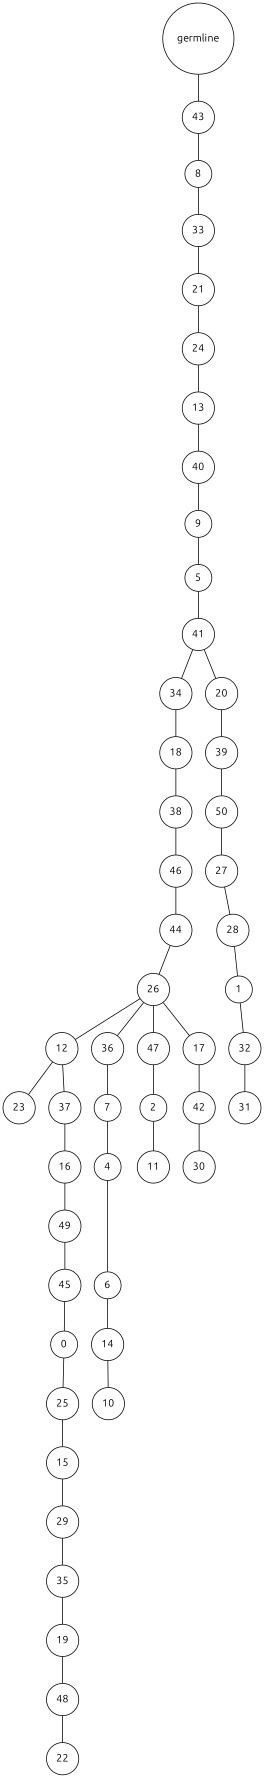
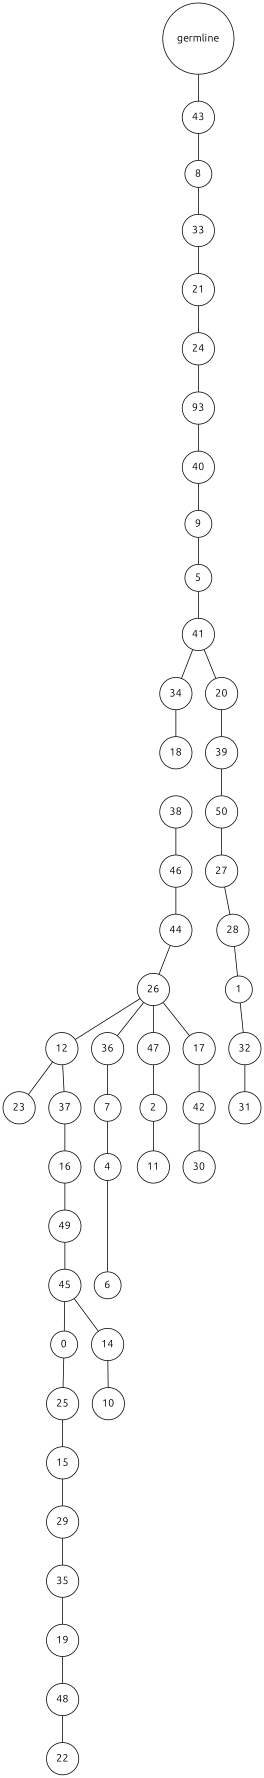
(198, 408) -> (198, 408)
(176, 782) -> none
(108, 1314) -> (86, 1315)
